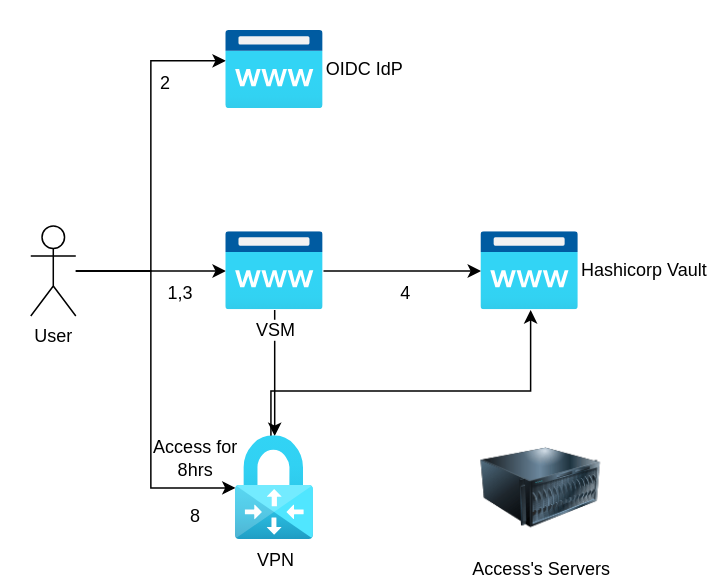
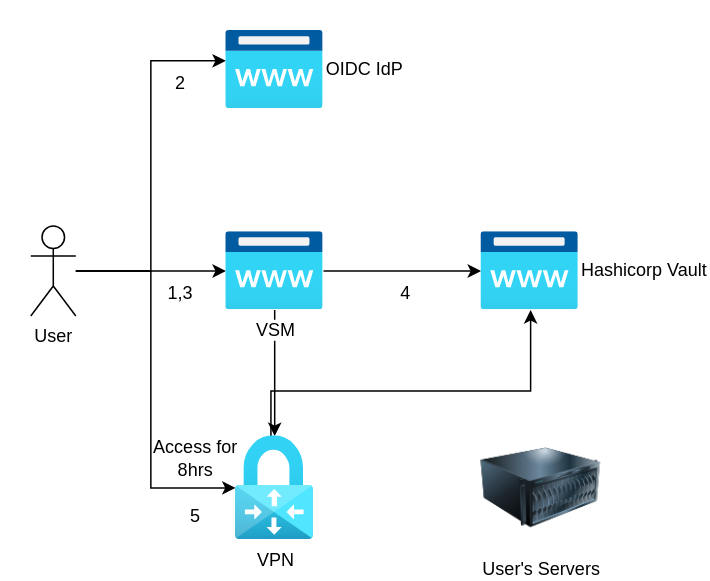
(166, 83) -> (181, 83)
(196, 517) -> (196, 517)
(542, 570) -> (542, 570)
